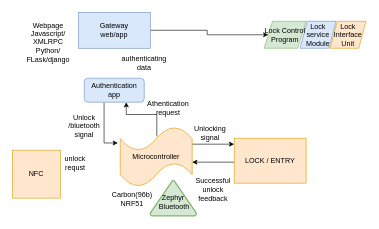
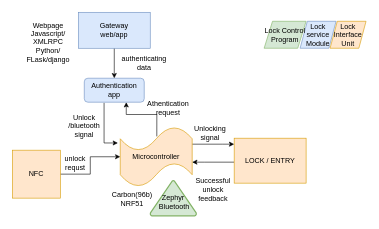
(207, 31) -> (114, 72)
none -> (90, 157)
